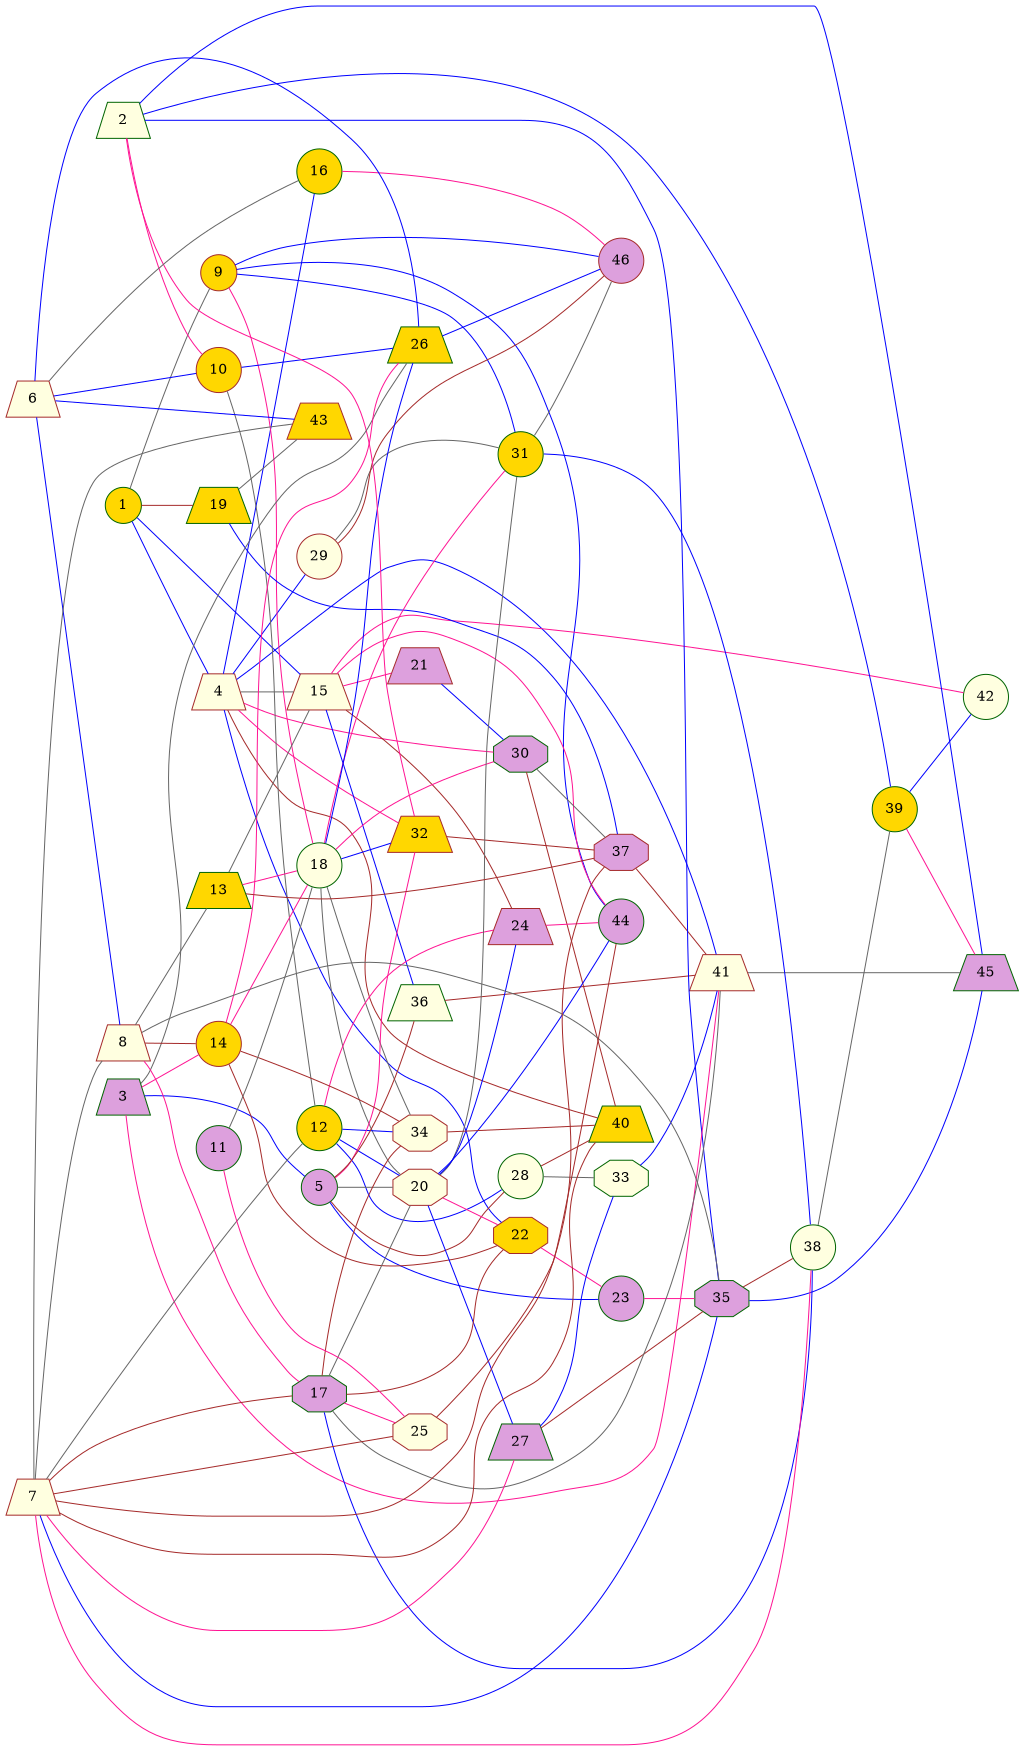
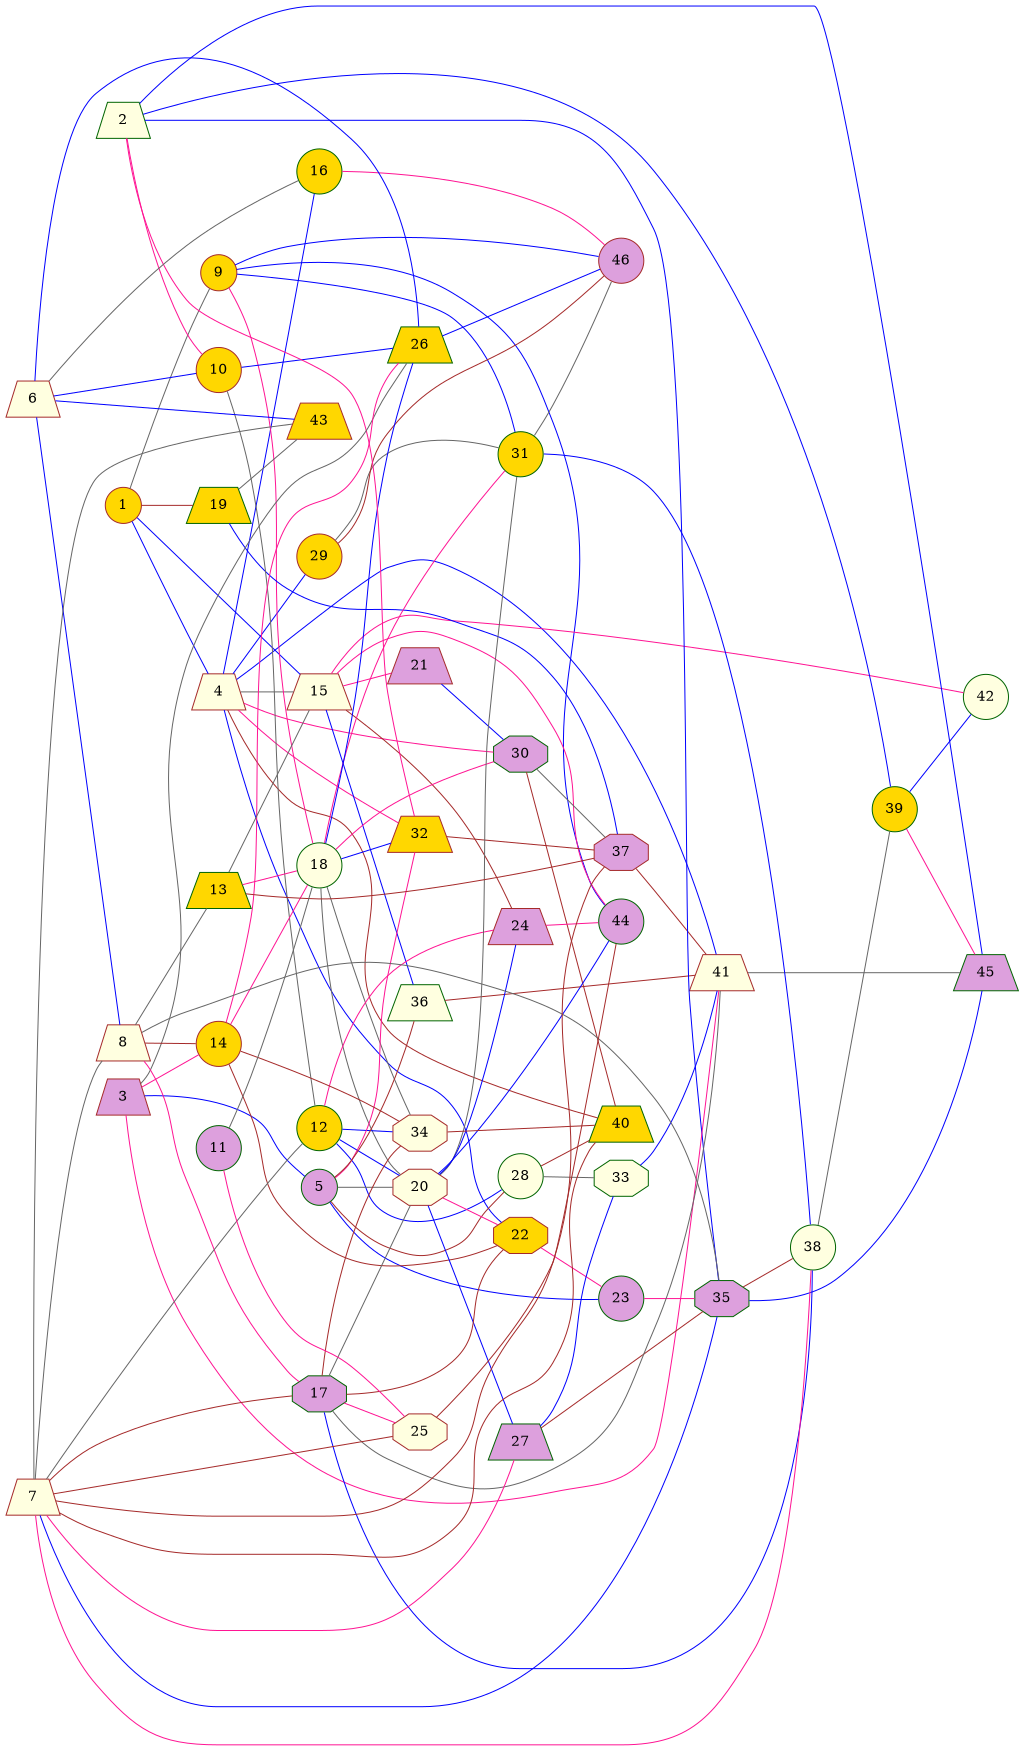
(123, 505) -> (123, 505)
(319, 557) -> (319, 557)
(123, 1097) -> (123, 1097)
